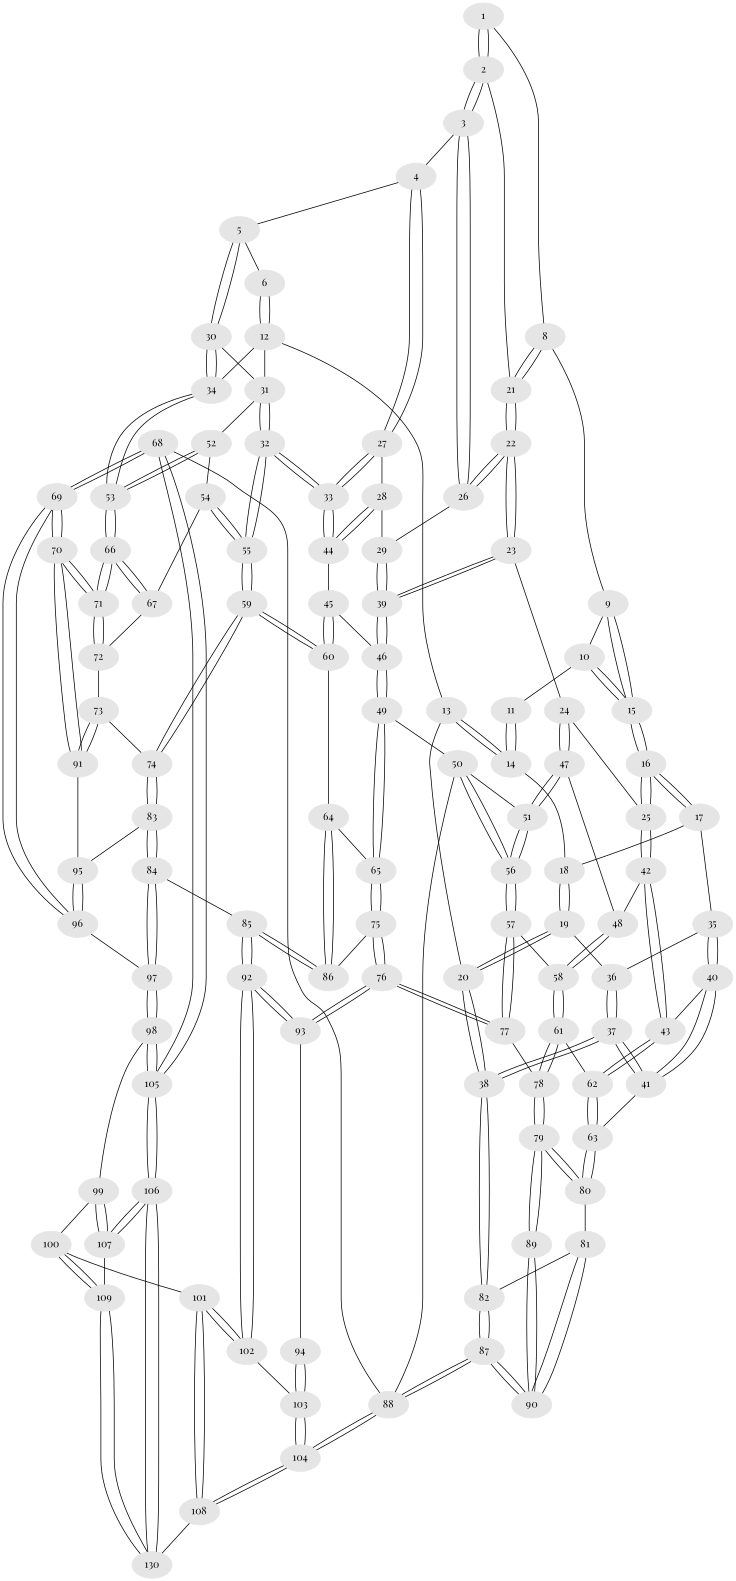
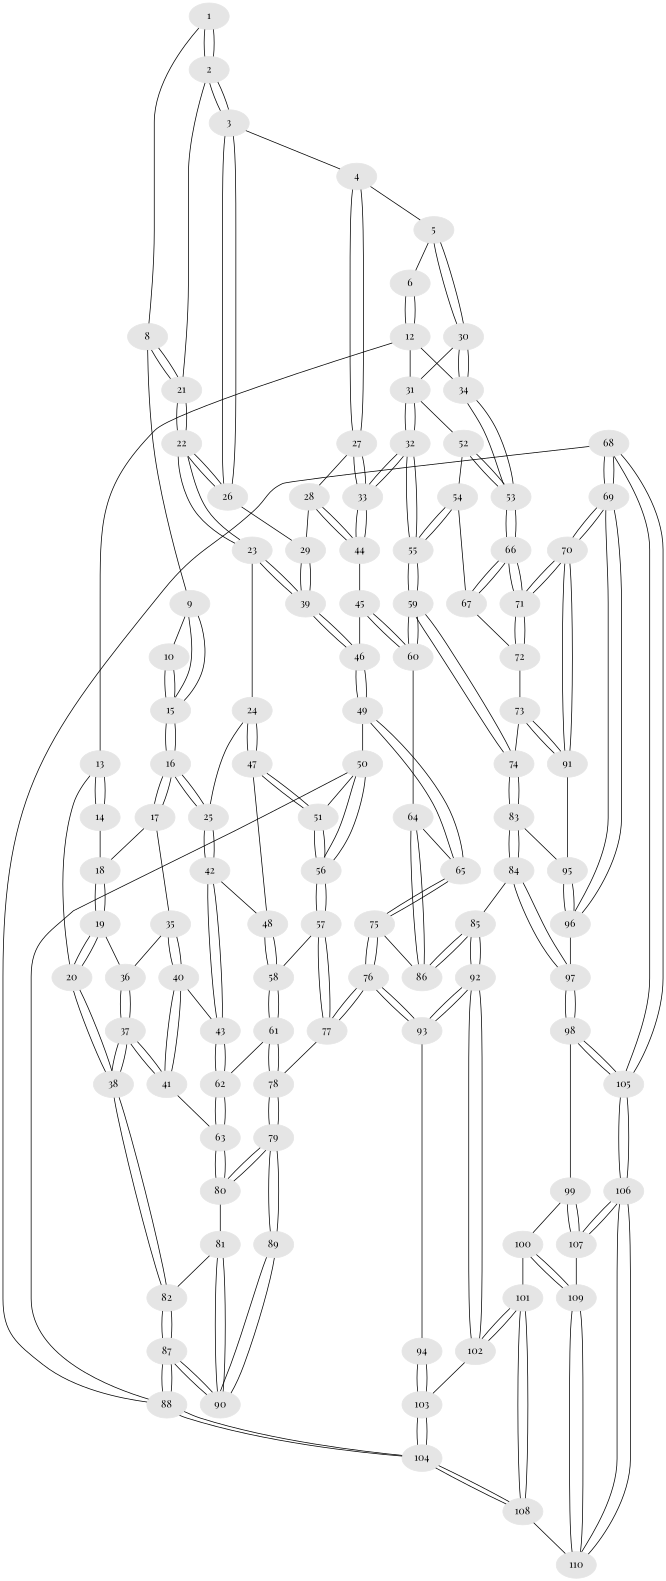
(511, 711) -> none
(152, 1565) -> (576, 1565)
